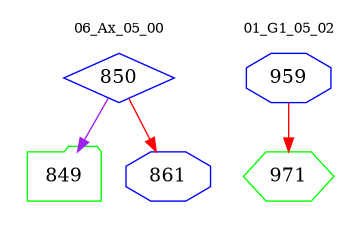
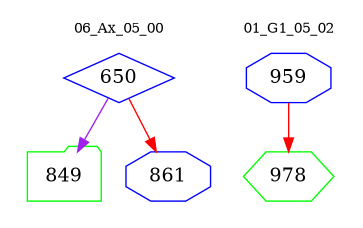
(119, 78) -> (119, 78)
(289, 176) -> (289, 176)
